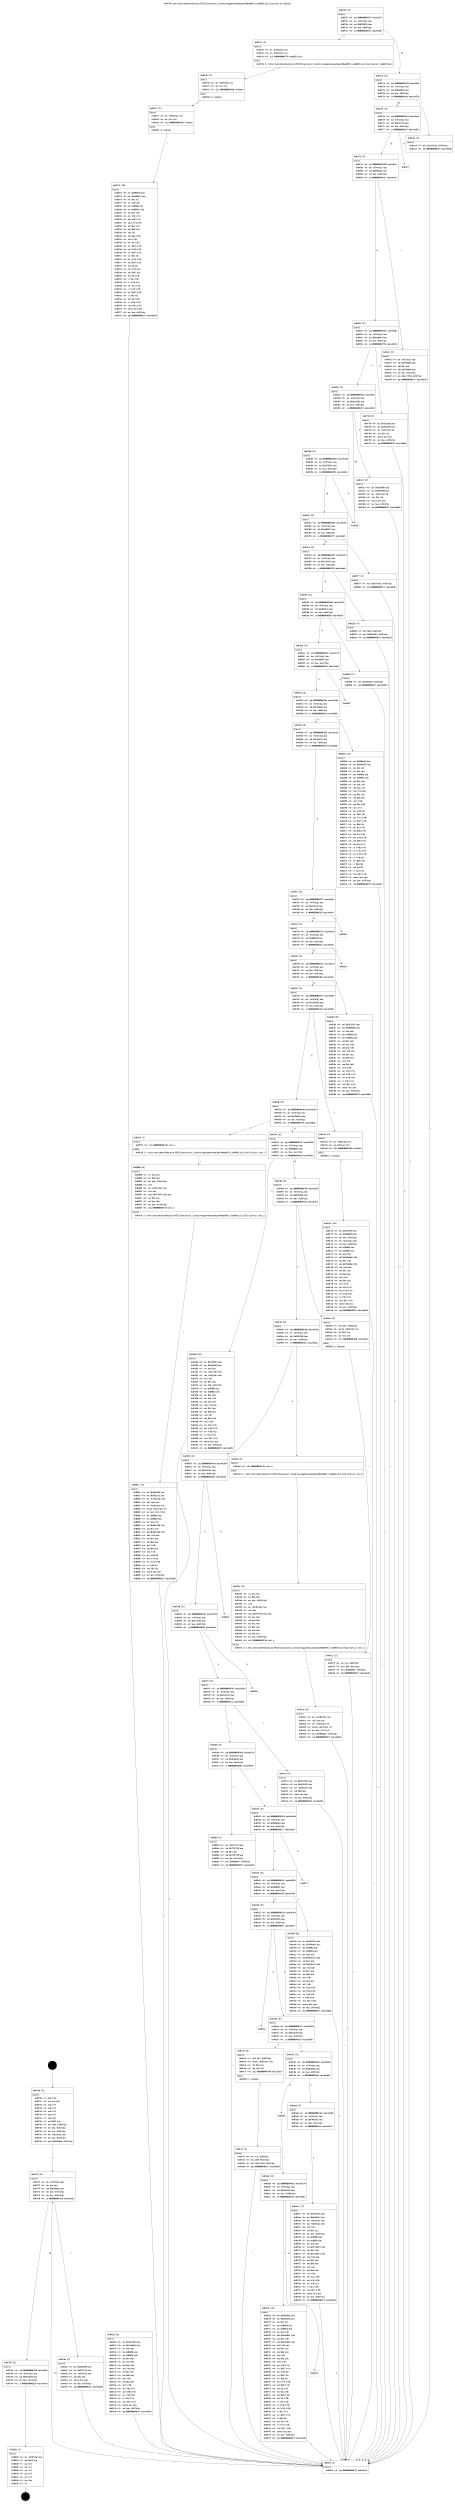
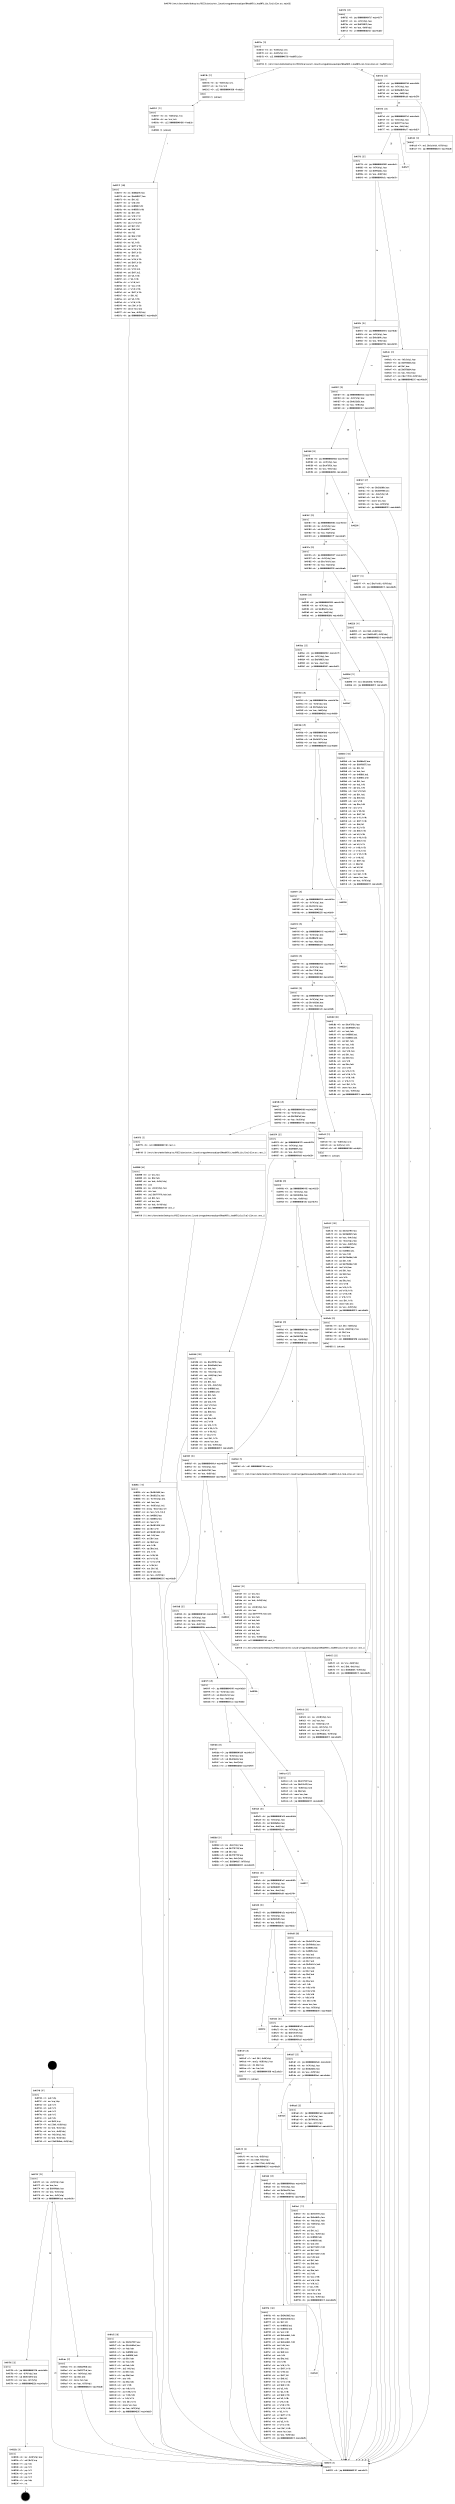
(398, 48) -> (364, 72)
(384, 430) -> none
(354, 467) -> (339, 430)
none -> (342, 903)
(312, 950) -> none
(293, 1129) -> (316, 1129)
